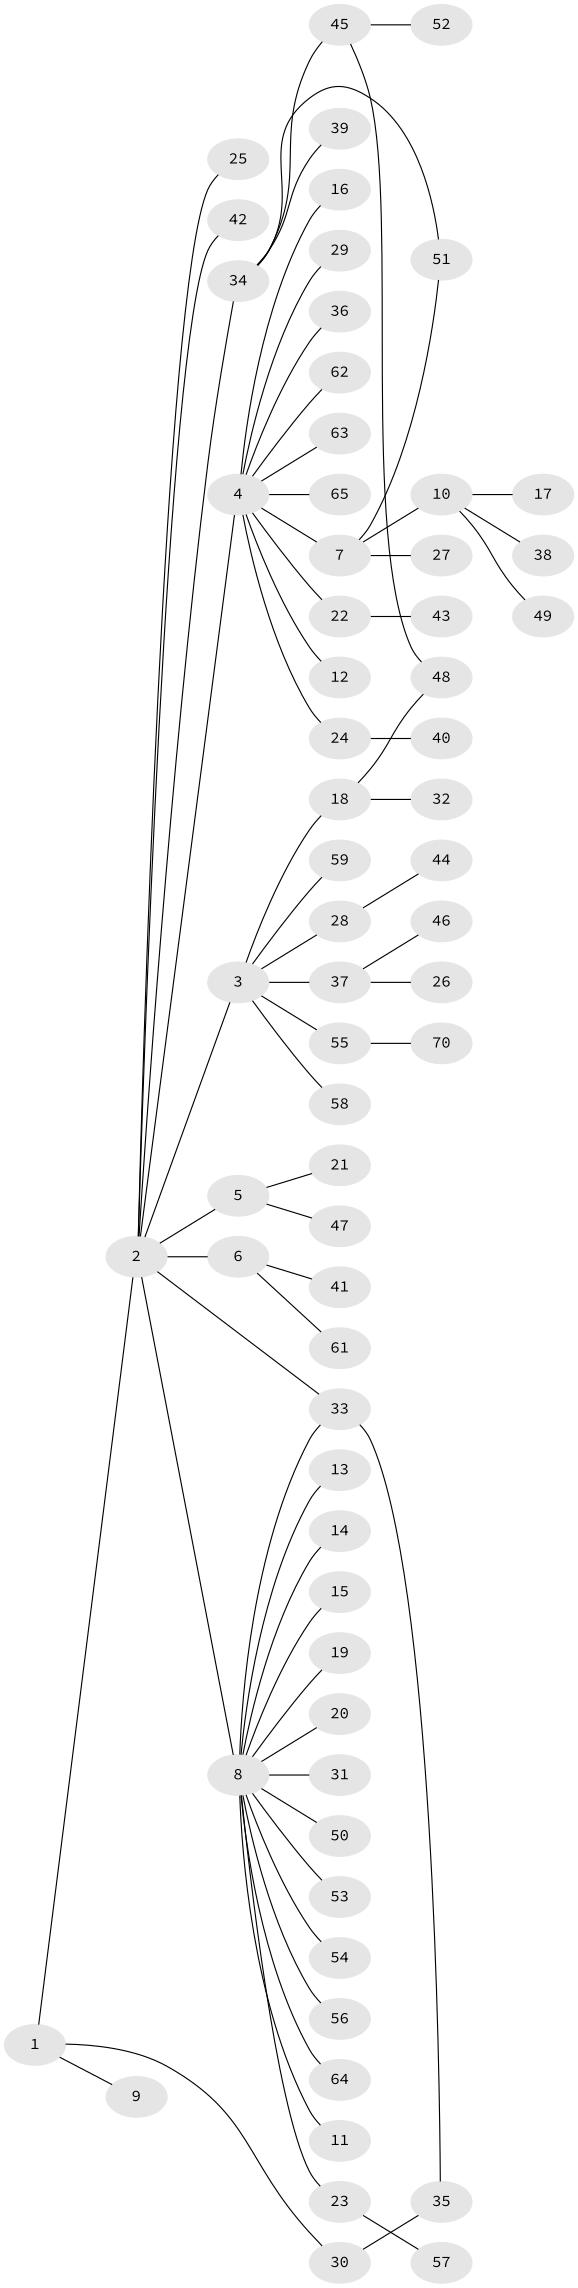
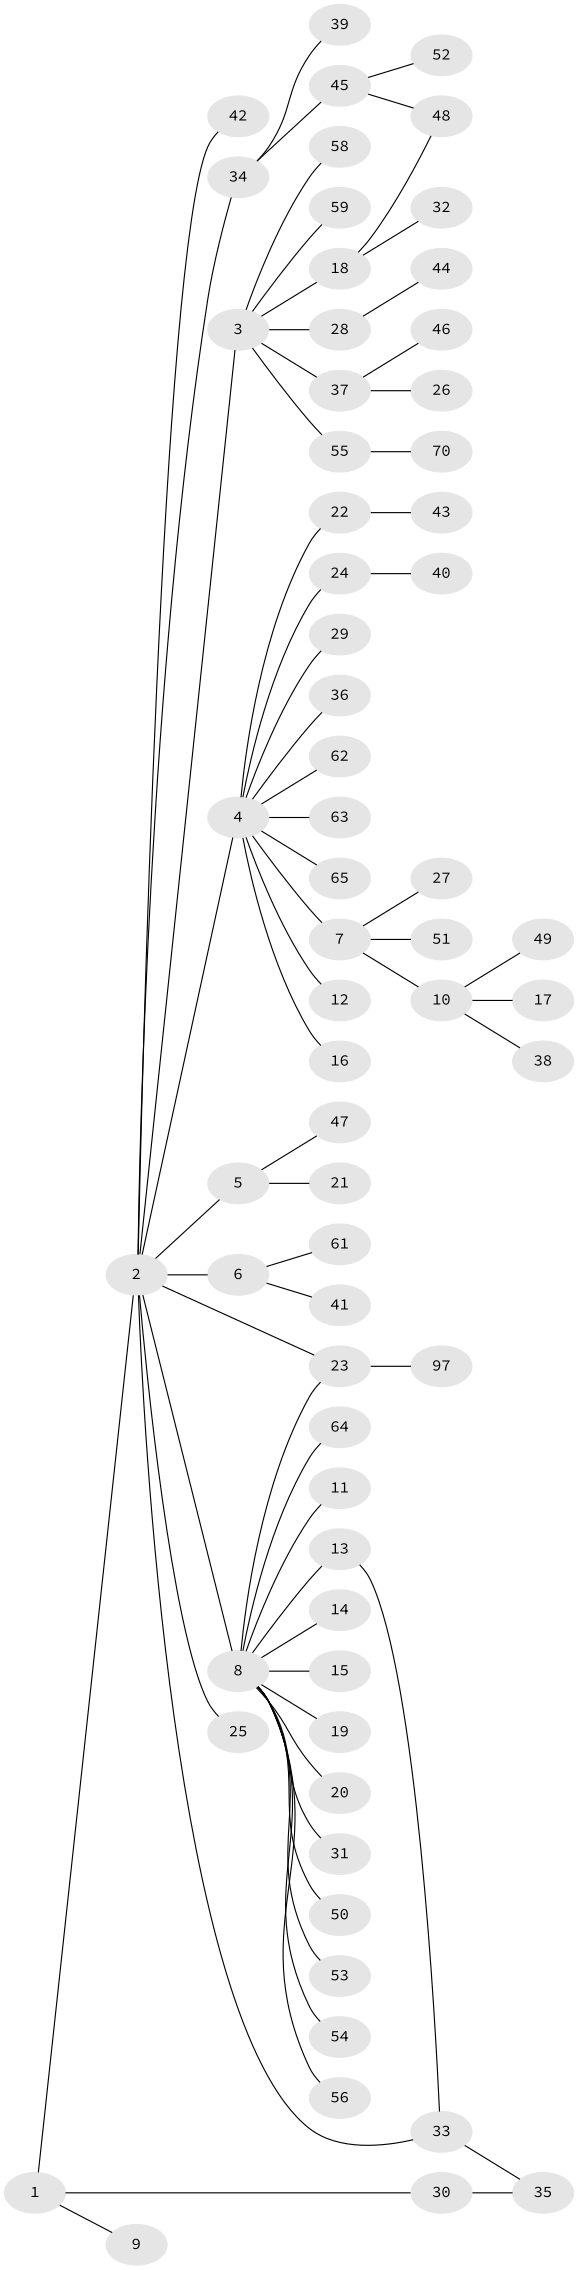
(329, 88) -> none
none -> (238, 1321)
(260, 1584) -> (419, 1834)
(442, 2263) -> (442, 1366)
